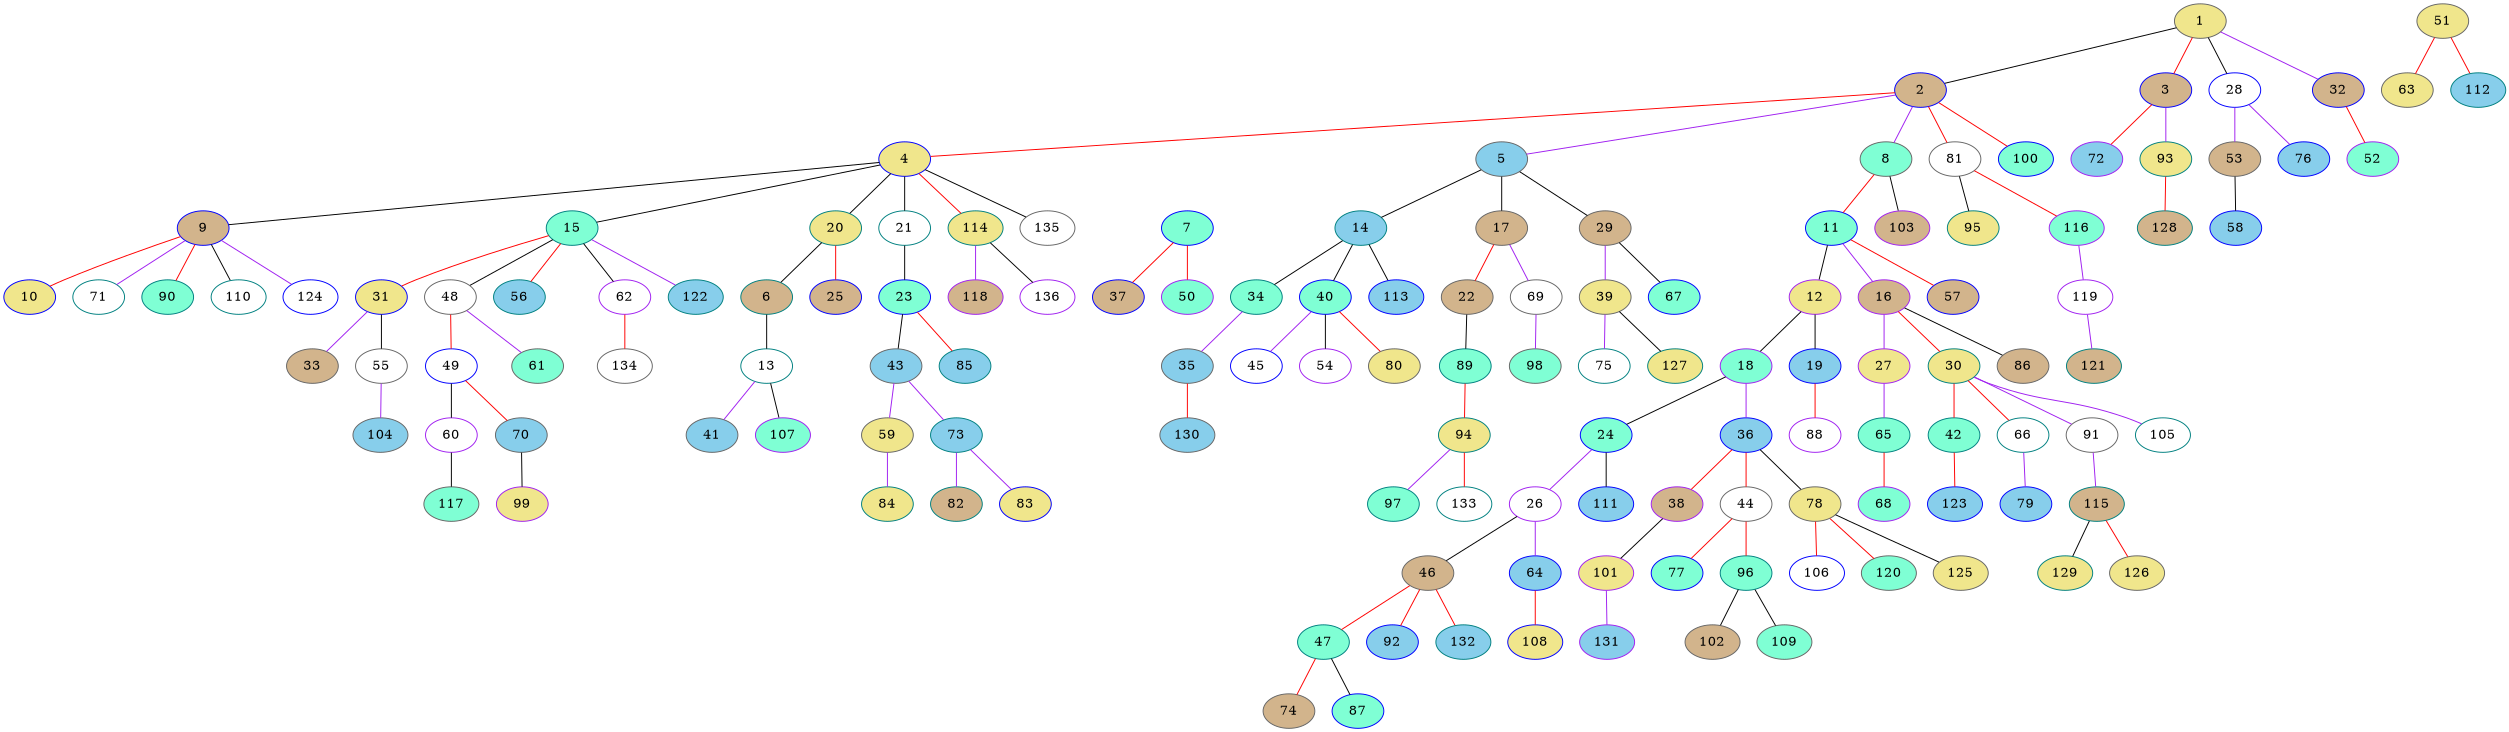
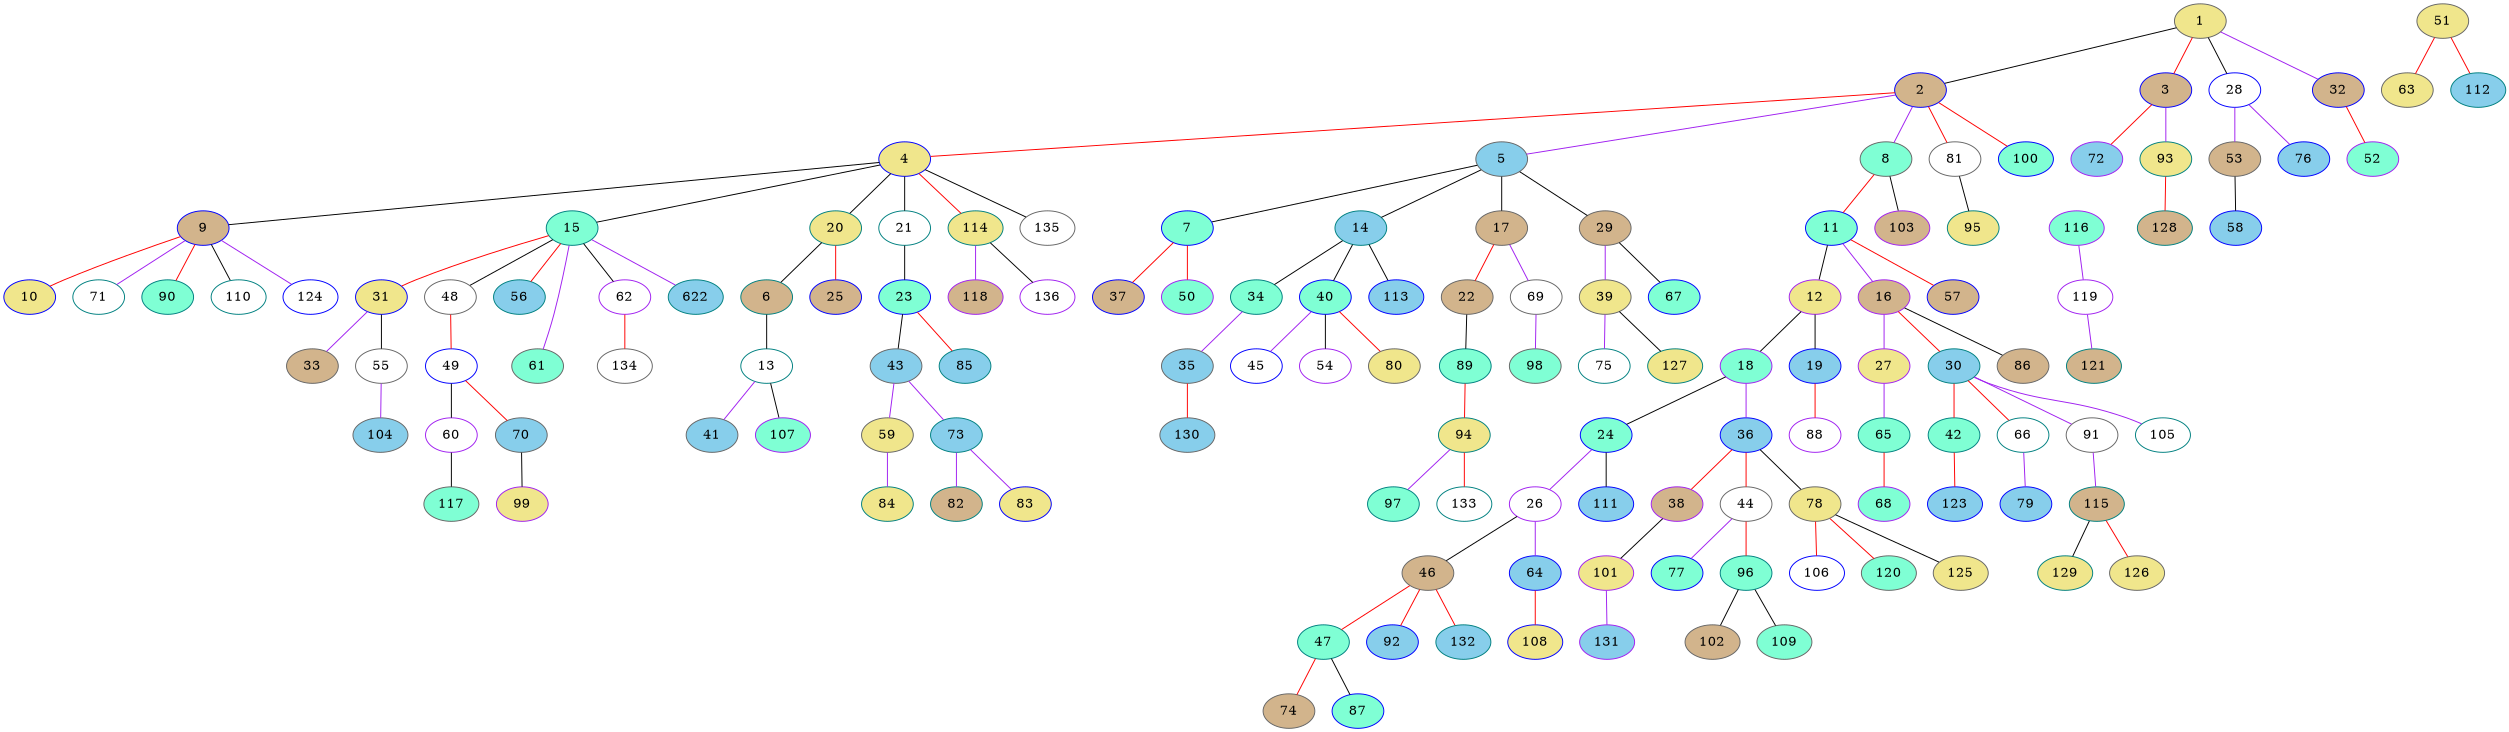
(2015, 193) -> none
none -> (1345, 194)
(696, 297) -> (696, 297)
(494, 332) -> (558, 298)
(1954, 366) -> (1954, 366)
(1712, 538) -> (1712, 538)
